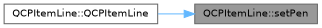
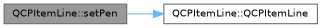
(171, 14) -> (140, 14)
